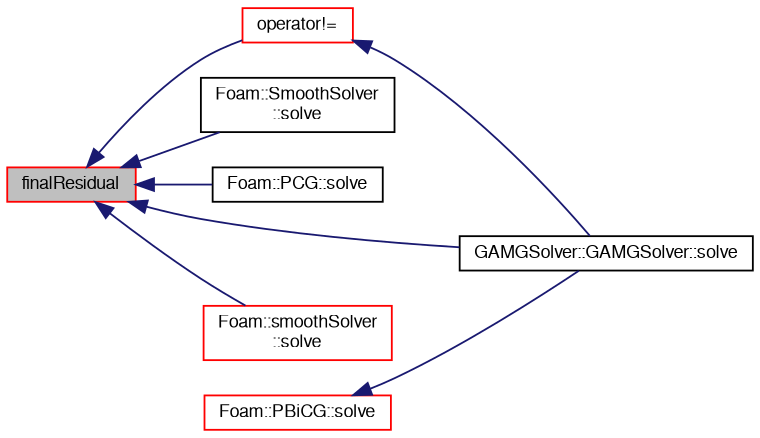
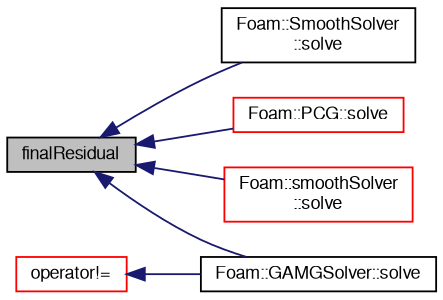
(164, 87) -> none
(71, 185) -> (71, 155)
(298, 185) -> (319, 115)
(606, 253) -> (319, 274)
(298, 413) -> none
